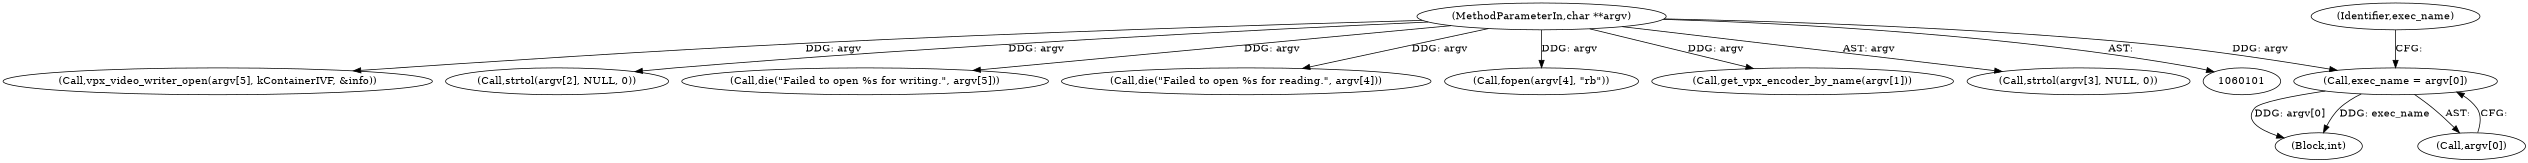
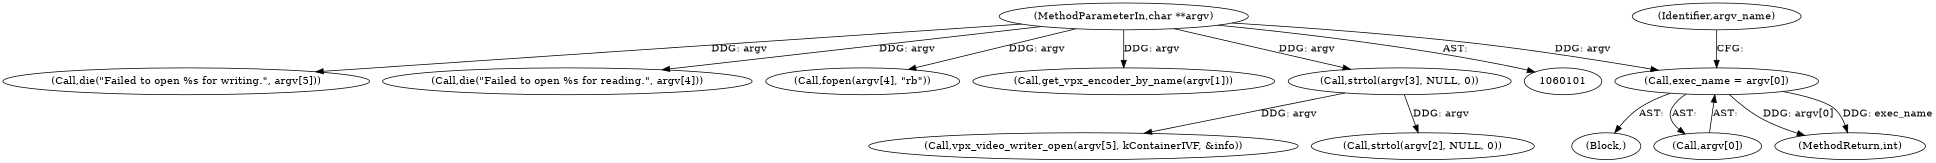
(2396, 16) -> (1717, 16)
(891, 39) -> (1248, 112)
(1035, 43) -> (1410, 110)
(1869, 49) -> (1307, 49)
(2496, 114) -> (1727, 114)
none -> (1606, 146)
(2319, 146) -> (1850, 146)
